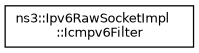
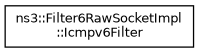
(99, 26) -> (99, 26)
